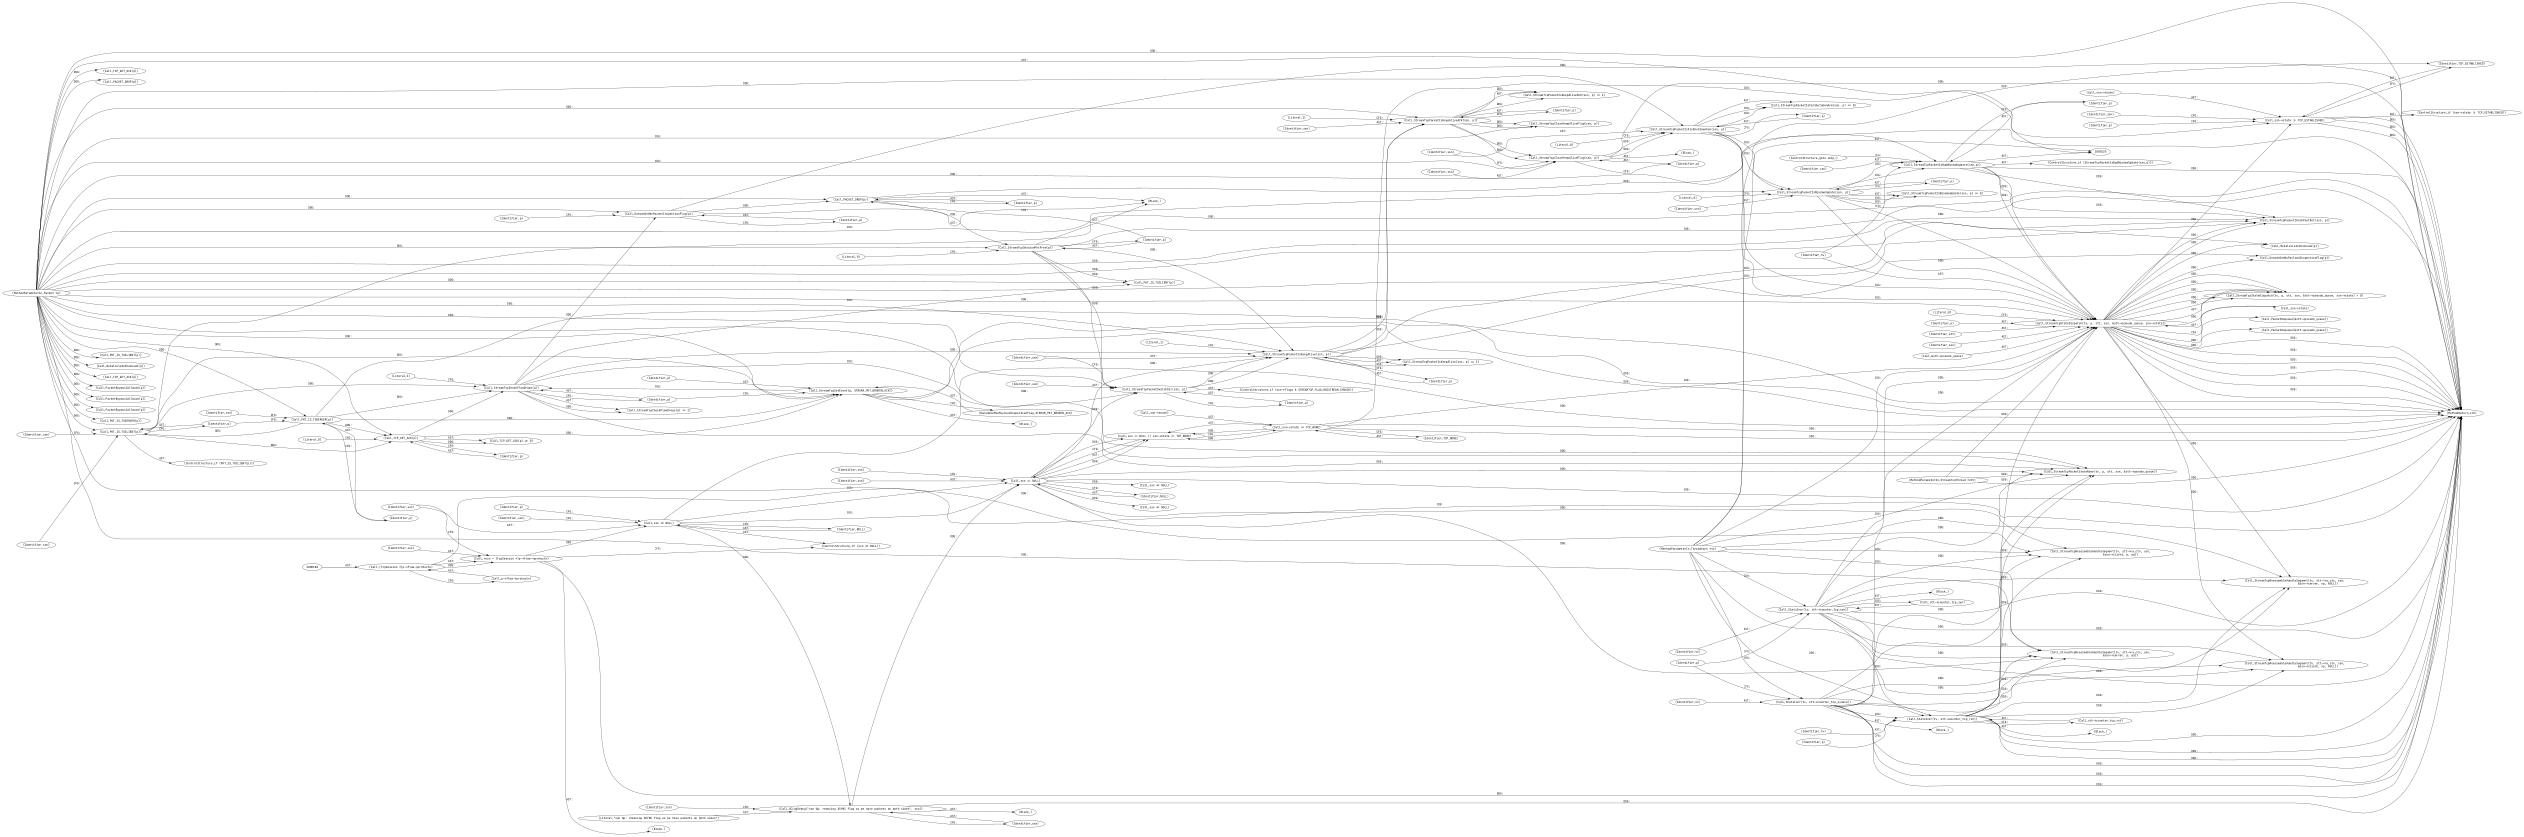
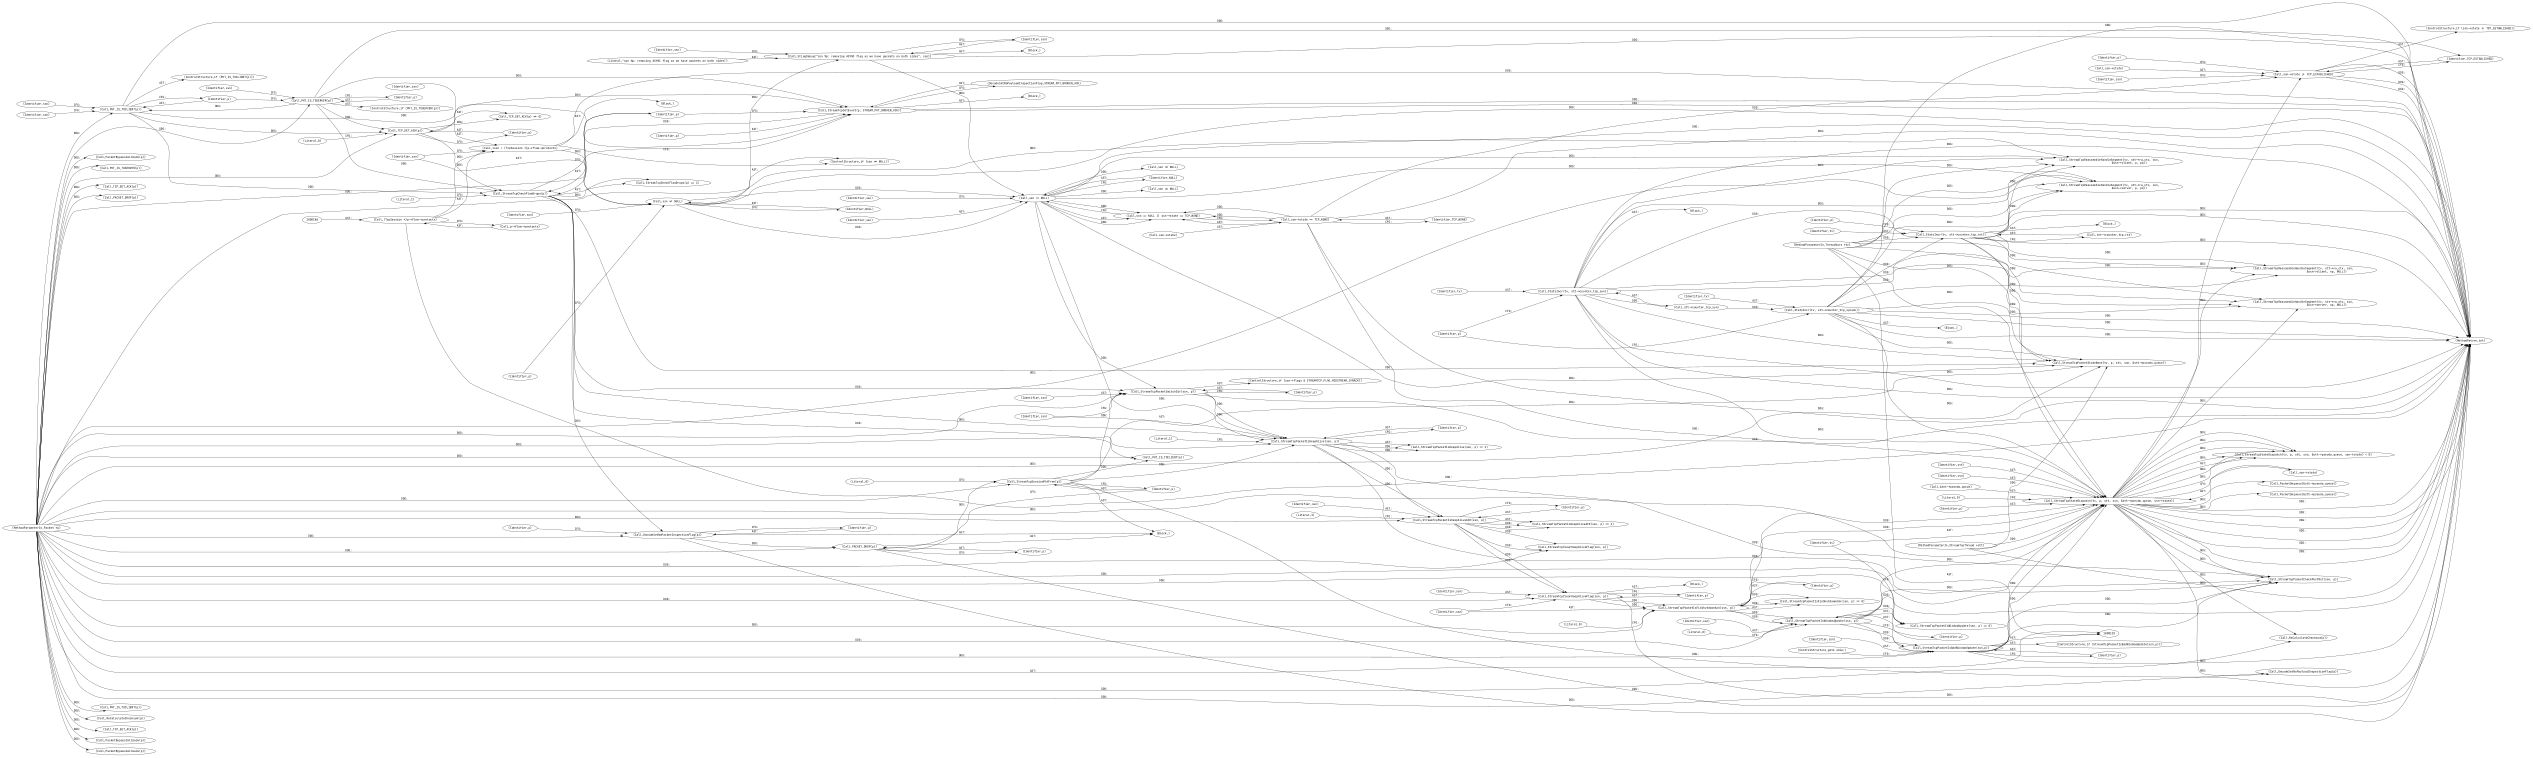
none -> (405, 109)
none -> (1841, 444)
(1750, 579) -> none
(1737, 640) -> (1749, 309)
